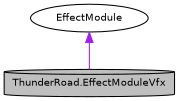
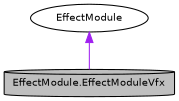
(89, 83) -> (89, 83)
